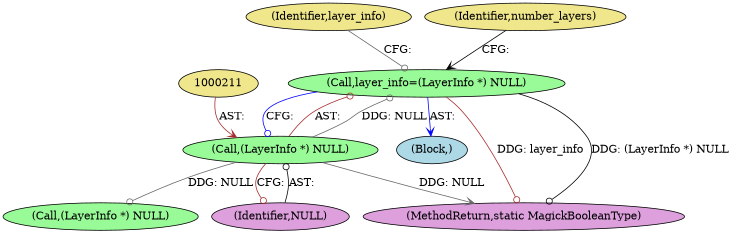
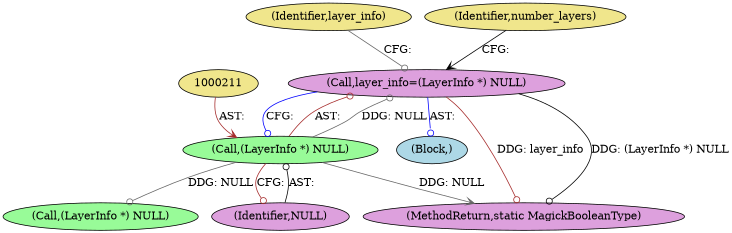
(427, 83) -> (427, 83)
(429, 113) -> (429, 113)
